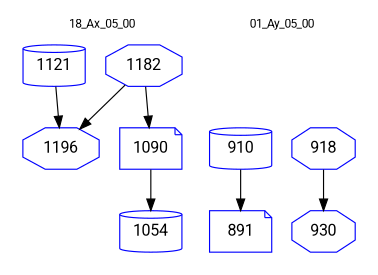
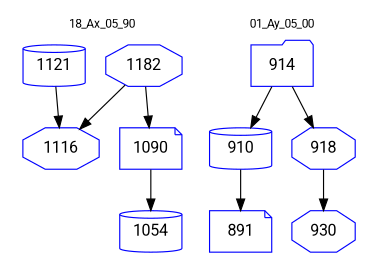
(102, 25) -> (102, 25)
none -> (282, 66)
(61, 149) -> (61, 149)
